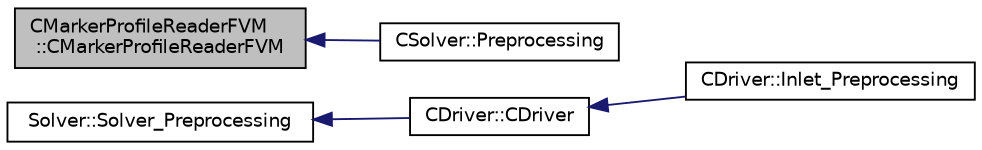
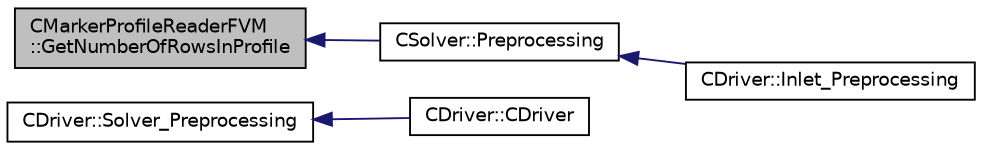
(160, 38) -> (160, 38)
(647, 101) -> (662, 61)
(160, 122) -> (160, 122)
